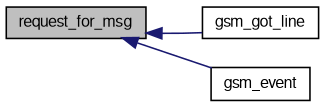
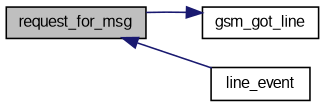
(182, 33) -> (166, 12)
(261, 84) -> (261, 84)
